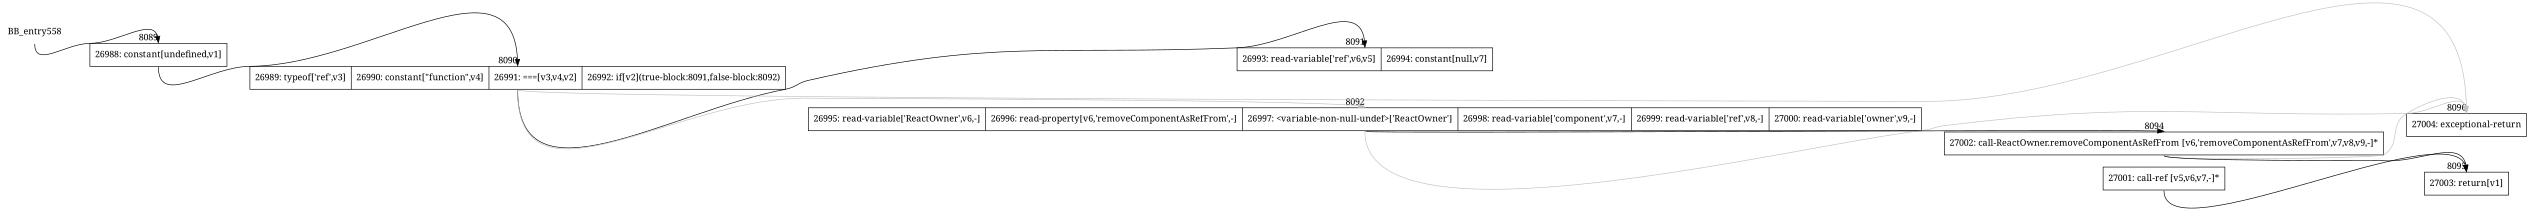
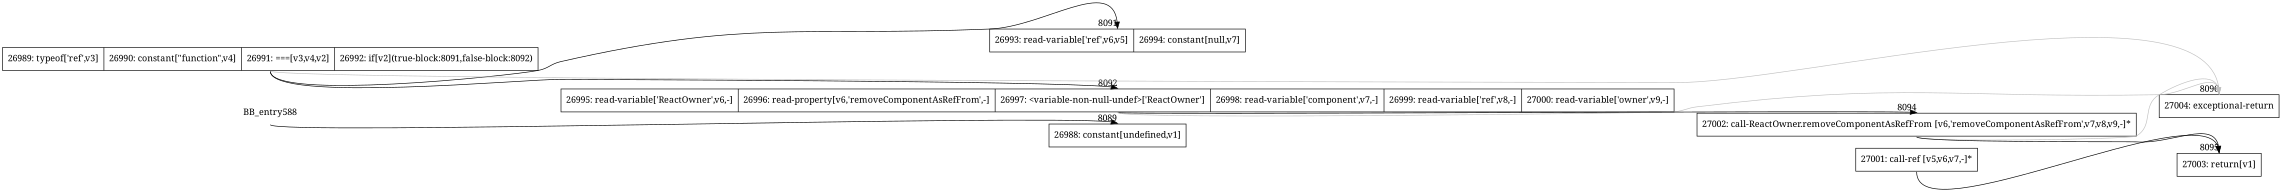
(35, 32) -> (270, 113)
(346, 48) -> none
(783, 100) -> (520, 81)
